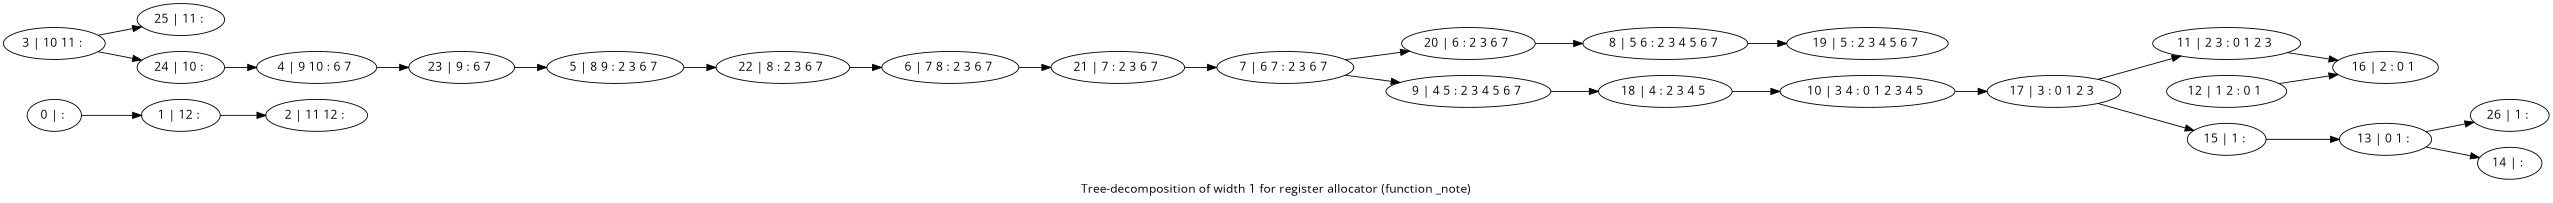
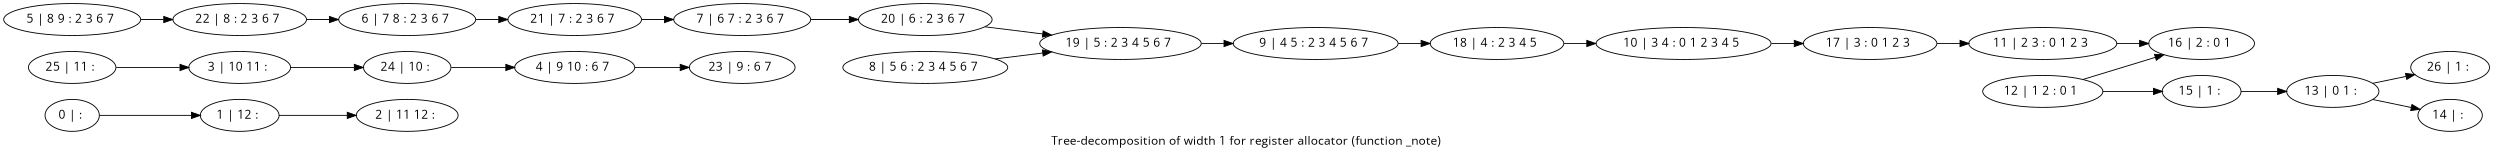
(115, 32) -> (148, 67)
(1555, 43) -> (1014, 30)
(526, 67) -> none
(1368, 78) -> (1213, 43)
(2142, 116) -> (2128, 91)
